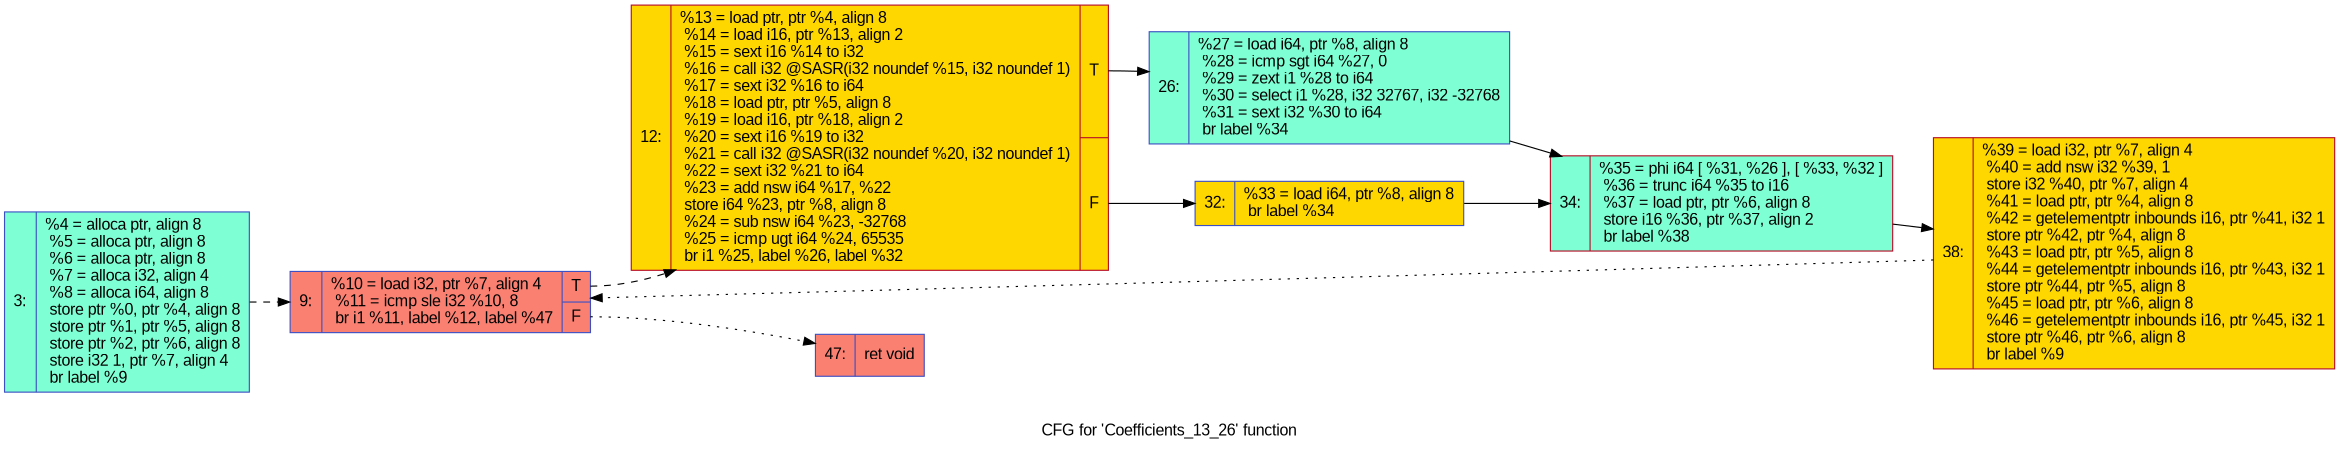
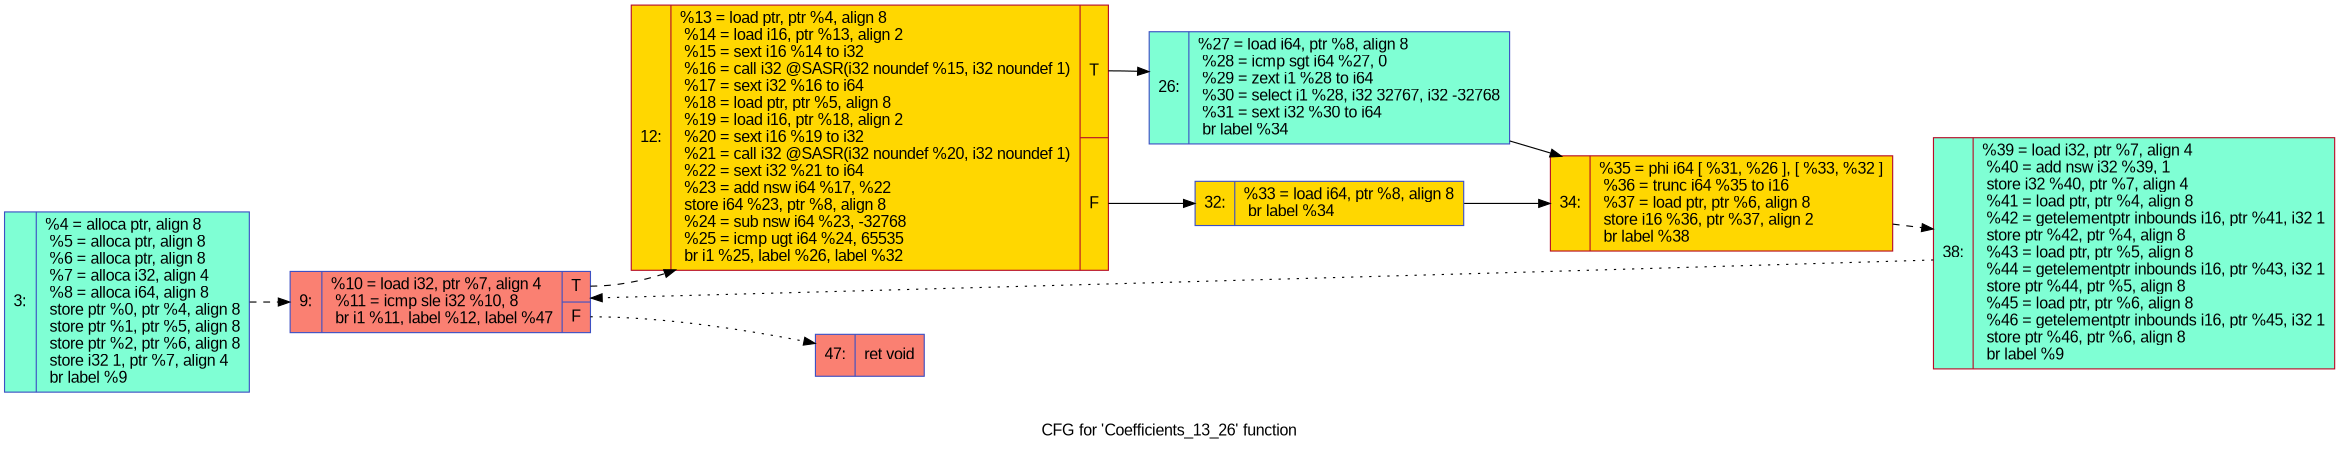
(1722, 203) -> (1722, 203)
(1907, 226) -> (1907, 226)
(2134, 253) -> (2134, 253)
